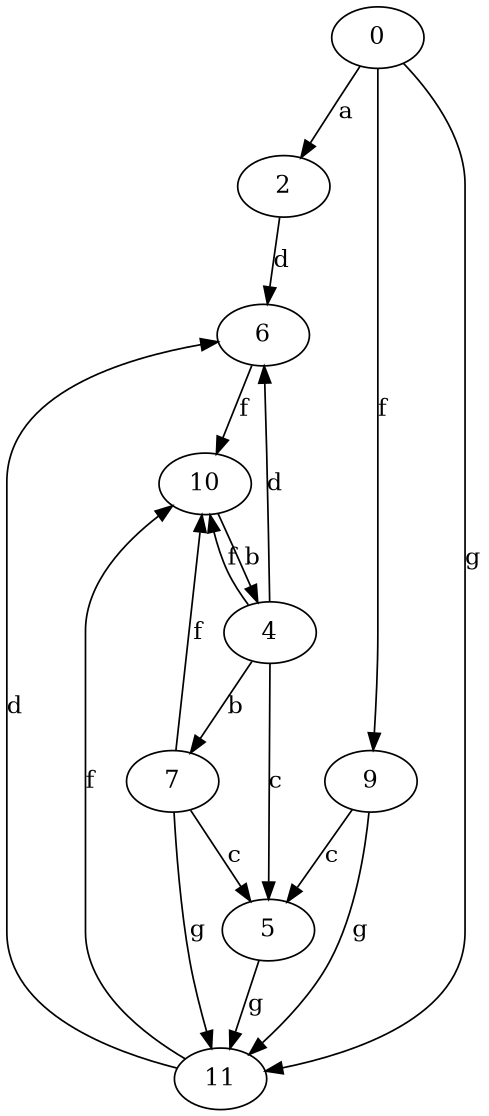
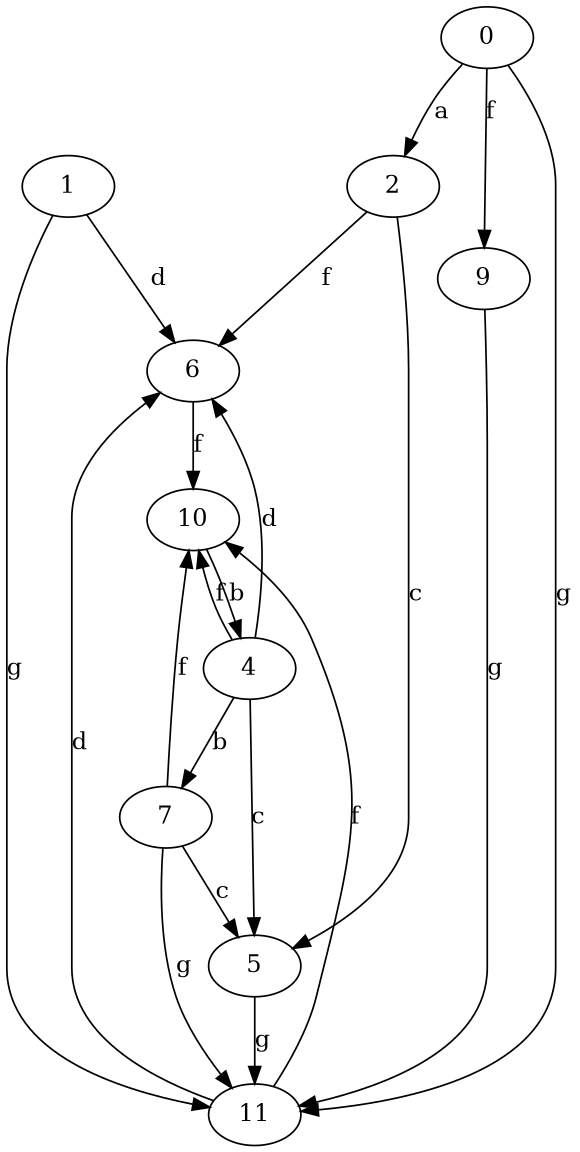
none -> (68, 186)
(282, 261) -> (327, 279)
(325, 849) -> (409, 600)
